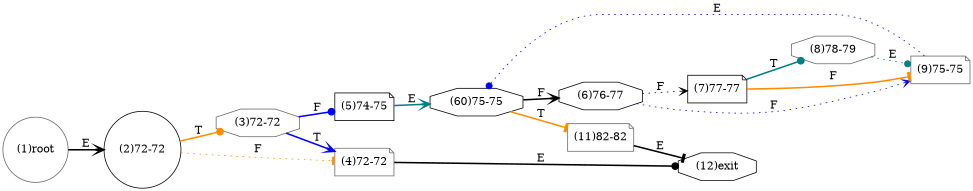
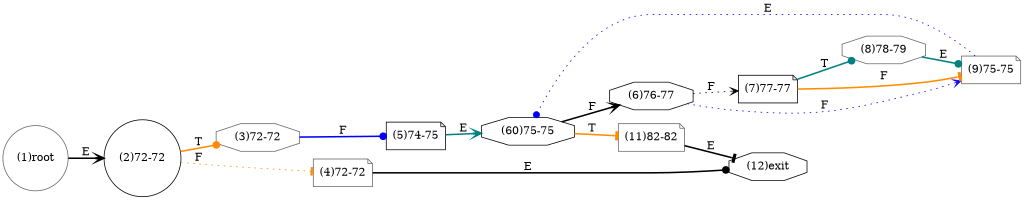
(888, 60) -> (939, 60)
(307, 141) -> none
